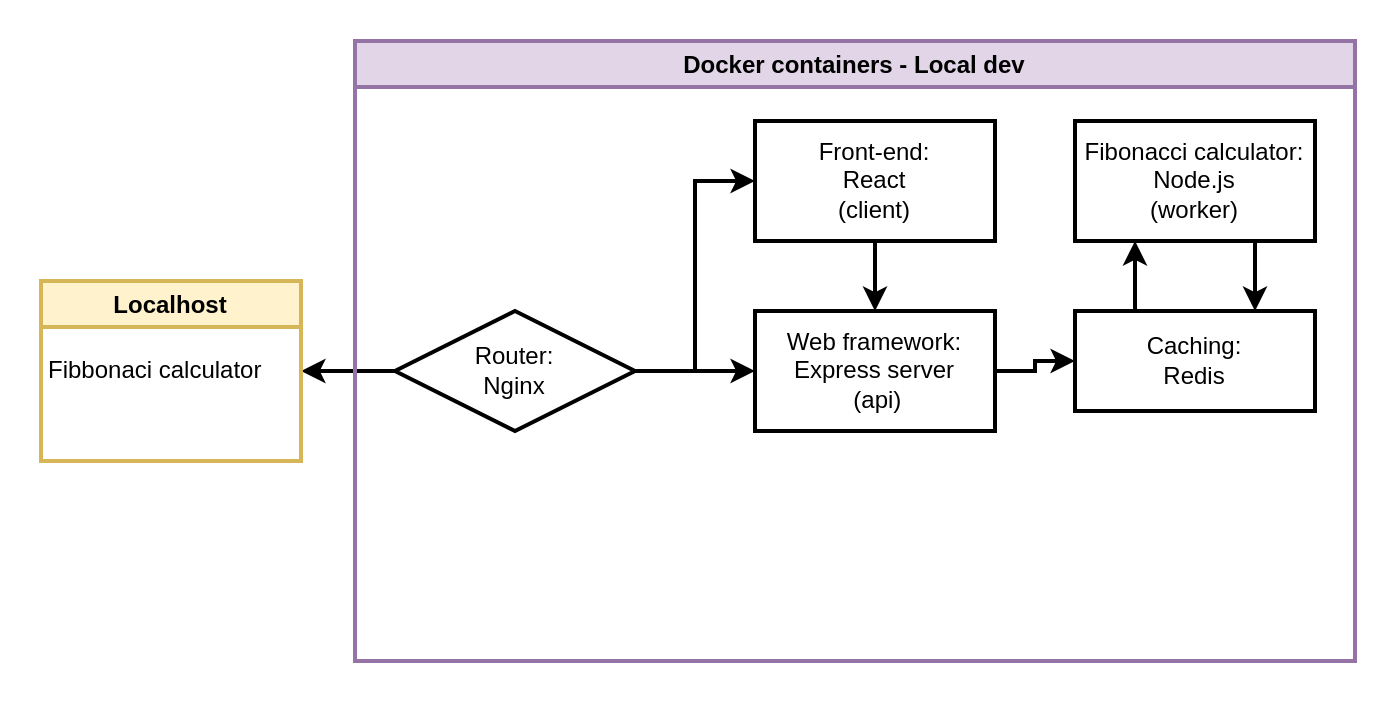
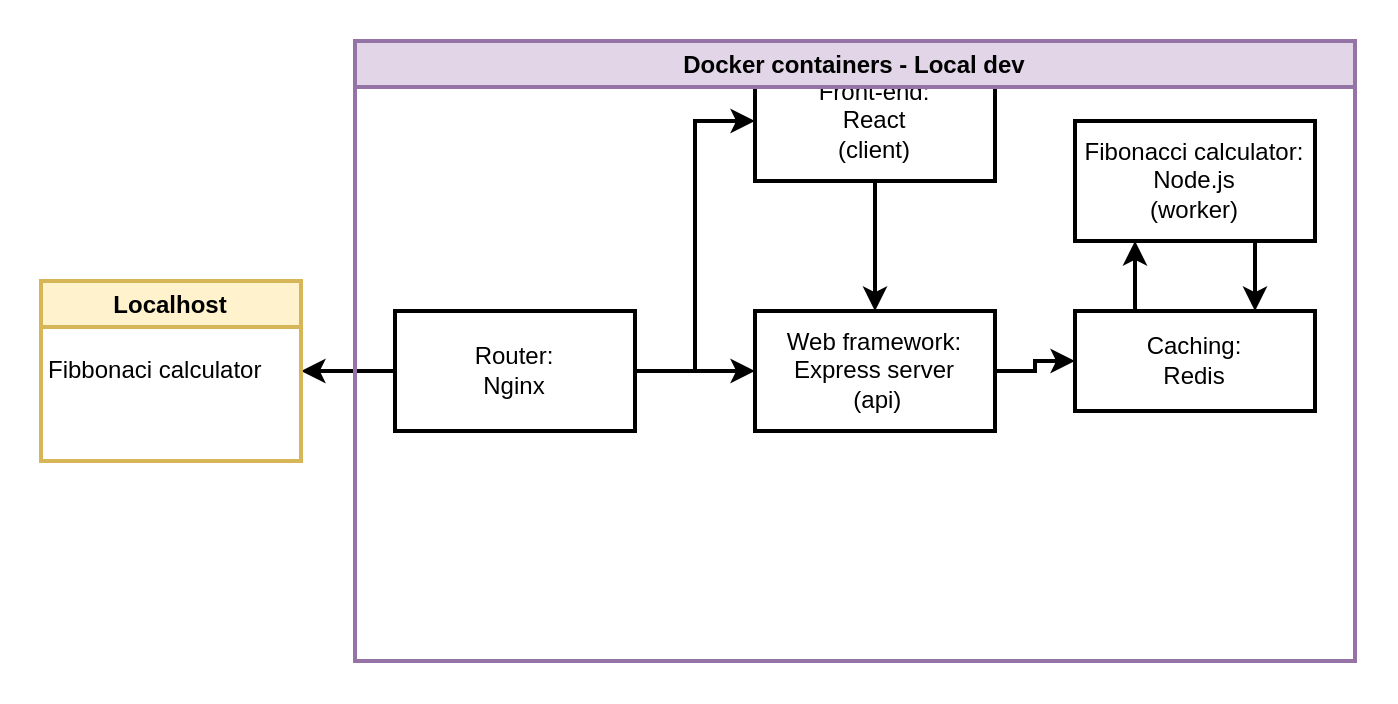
(875, 181) -> (875, 121)
(515, 371) -> (515, 371)
